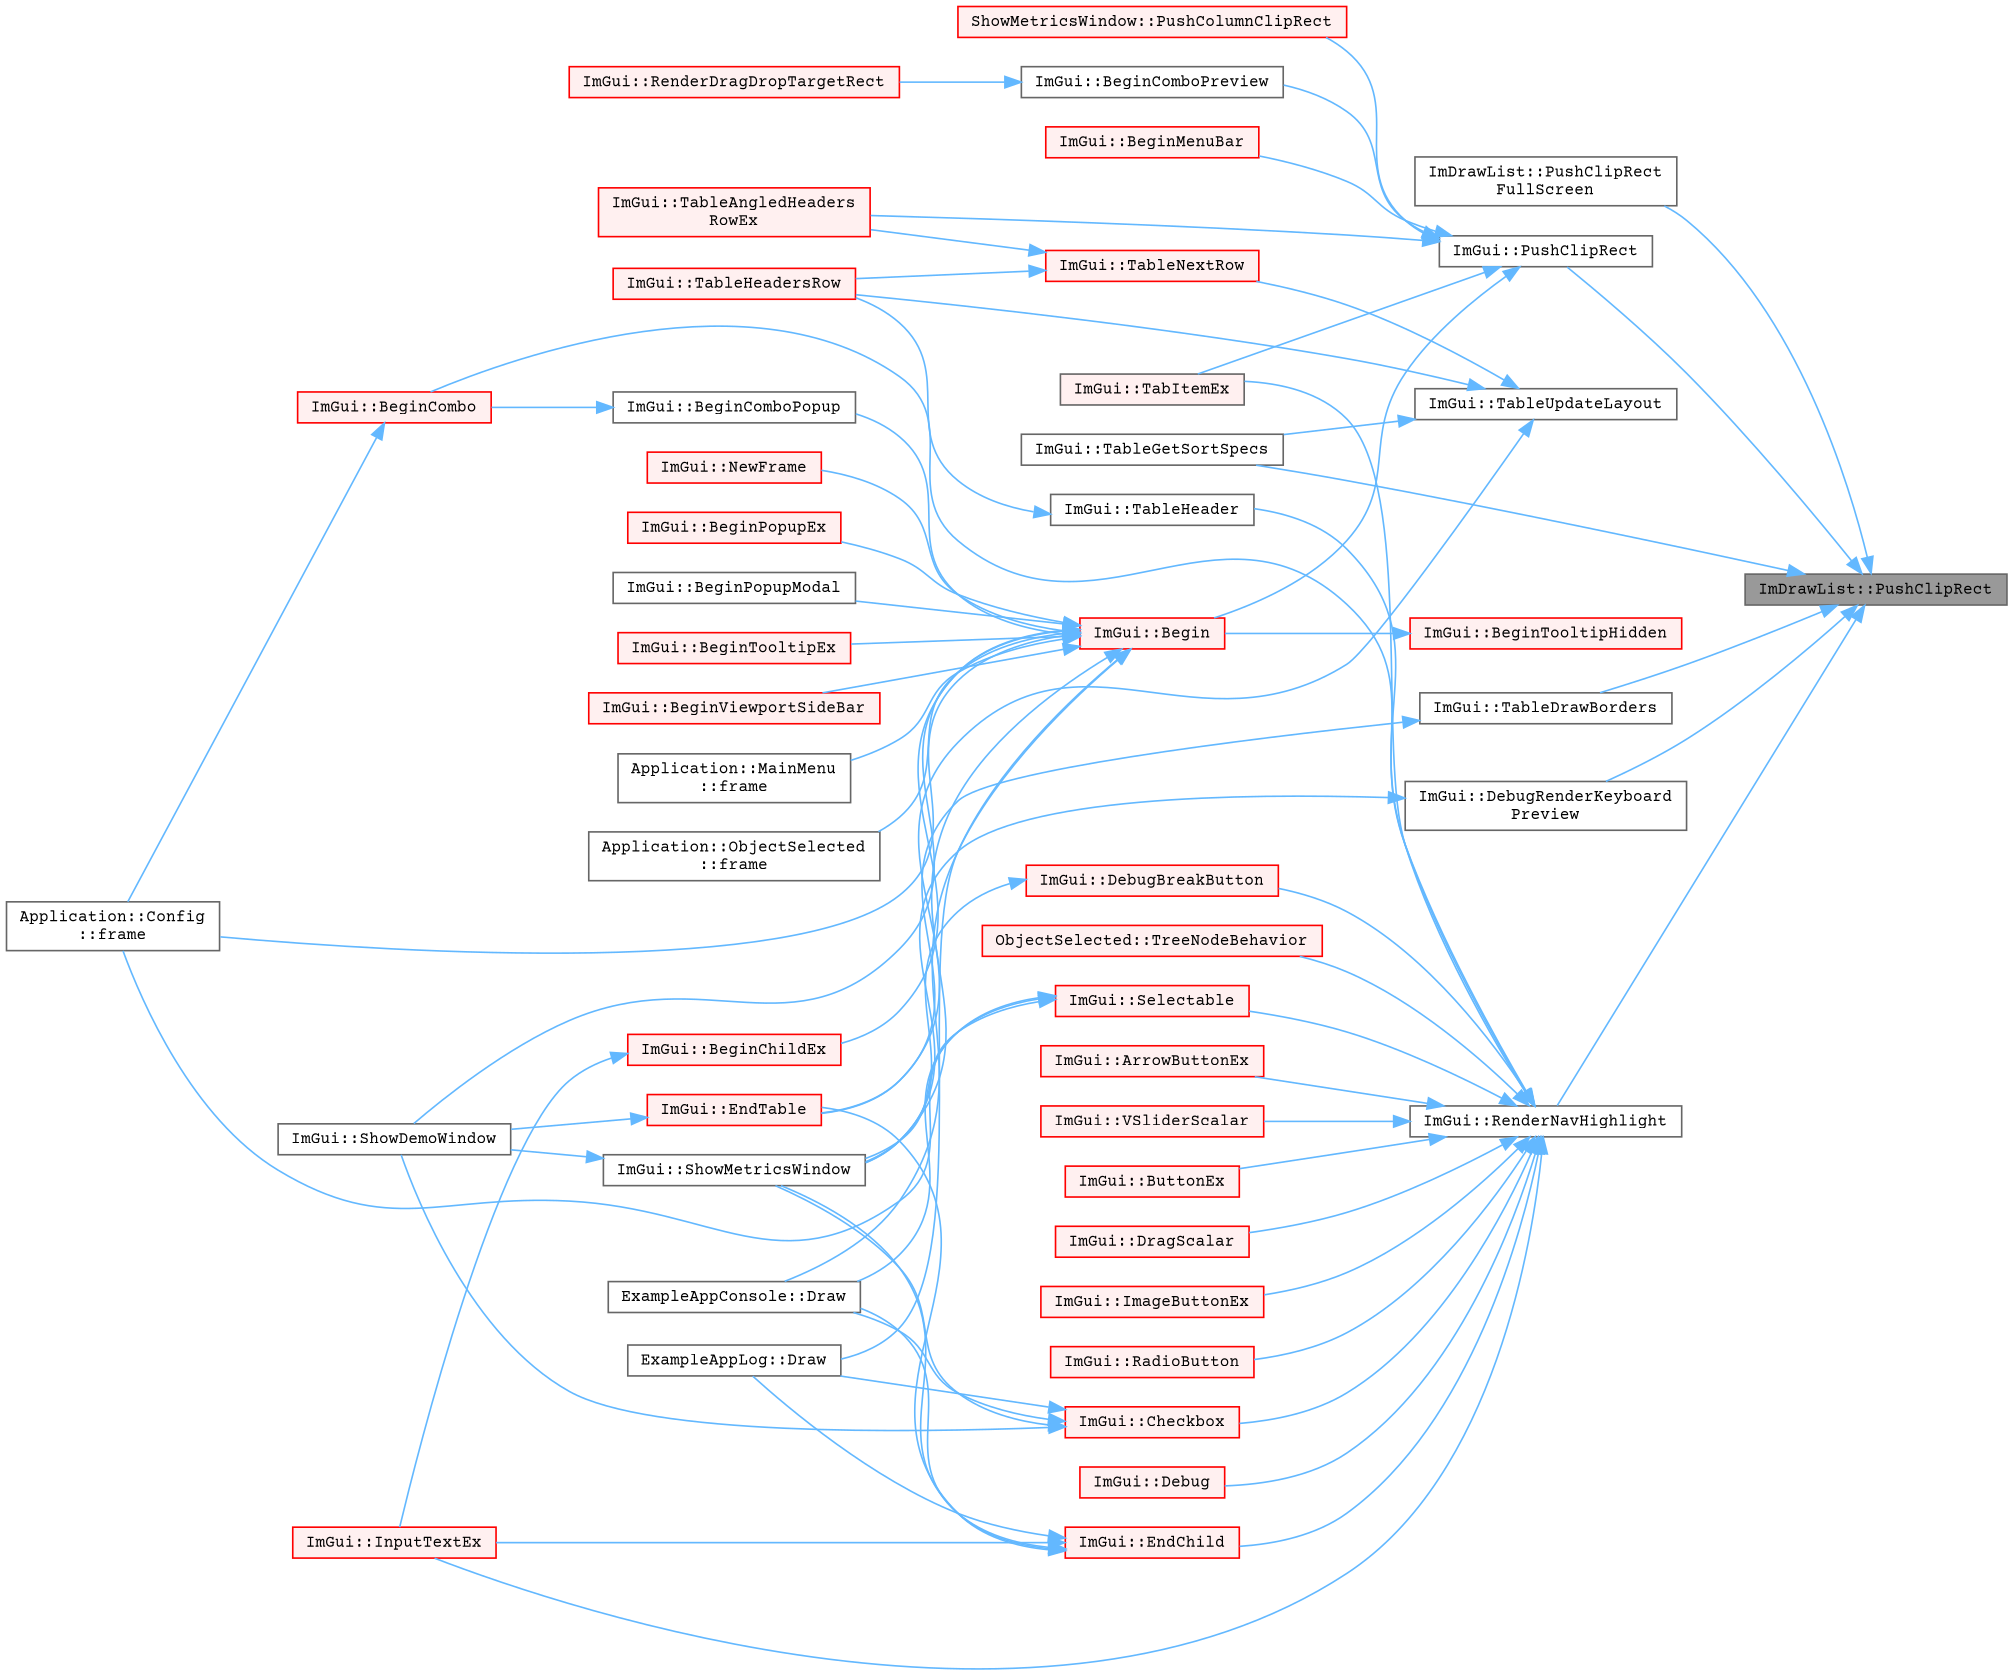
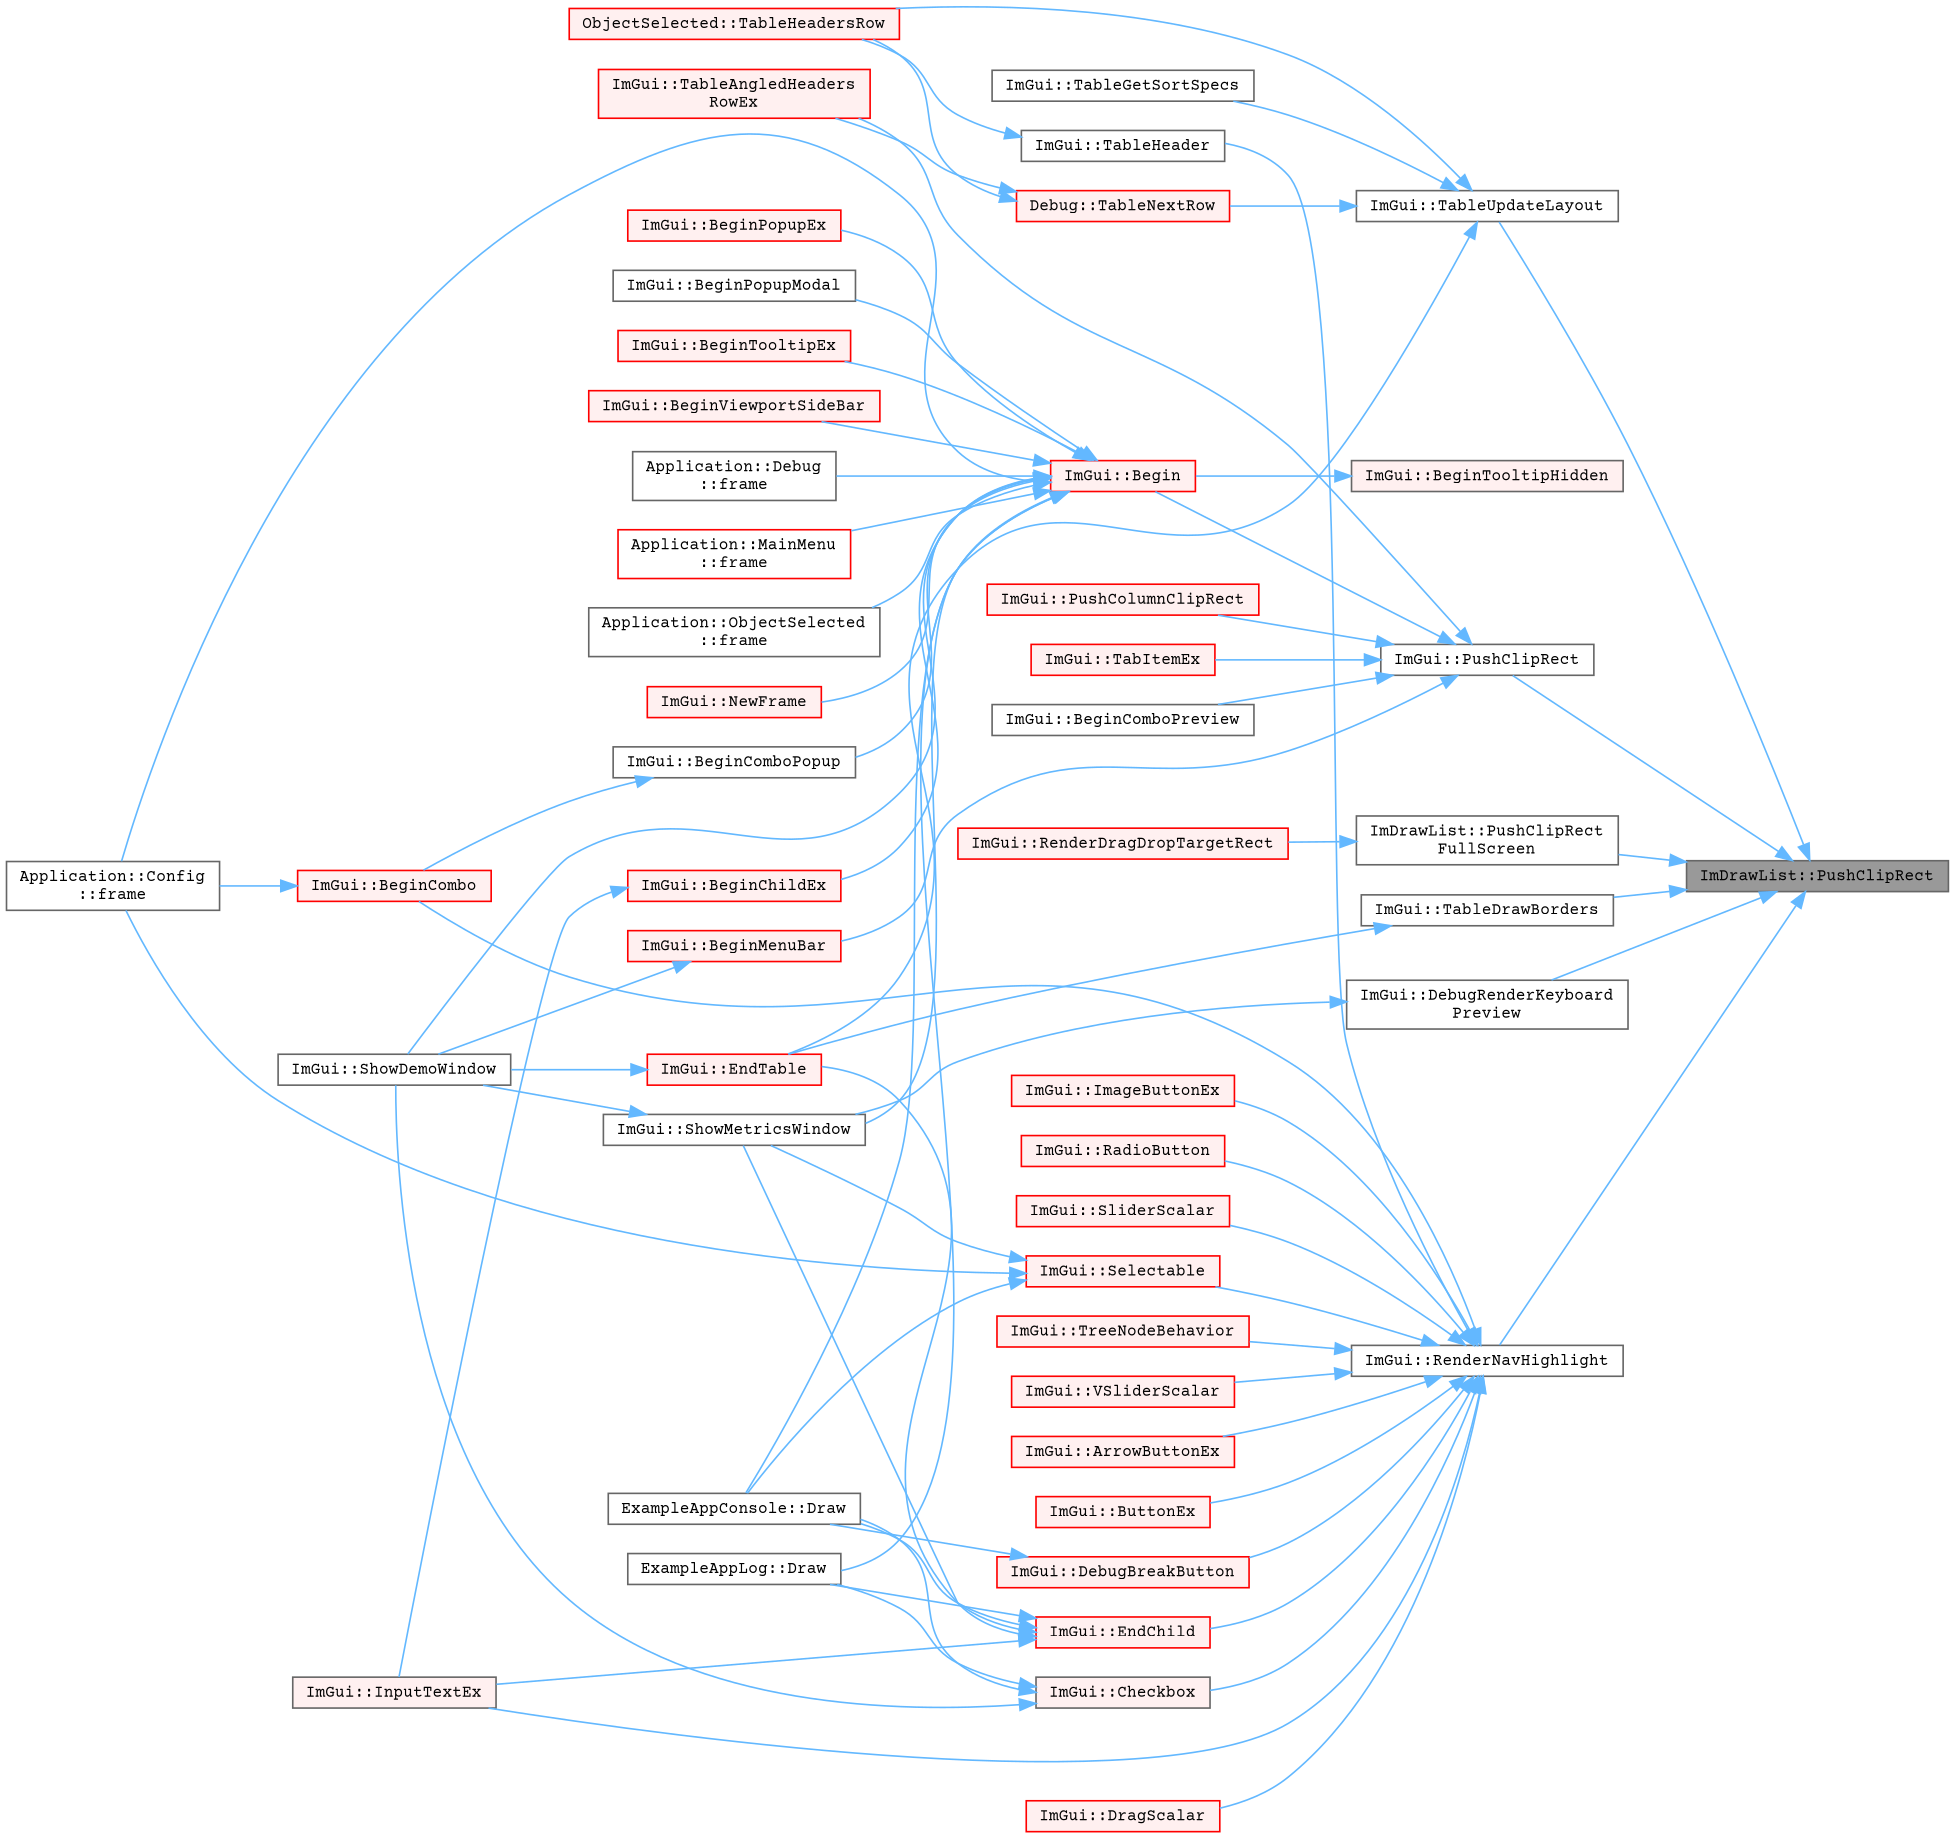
(1152, 22) -> (1123, 600)
(952, 82) -> (1314, 842)
(1152, 266) -> (1123, 206)
(734, 284) -> (734, 24)
(1152, 390) -> (1123, 660)
none -> (734, 476)
(1523, 515) -> (1667, 526)
(1389, 587) -> none
(1546, 633) -> (1487, 476)
(734, 778) -> (734, 554)
(1152, 941) -> (1123, 1332)
none -> (557, 1011)
(927, 1016) -> (943, 1543)
(920, 1307) -> none
(1152, 1422) -> (1123, 1693)
(1152, 1482) -> (1123, 1211)
(394, 1543) -> (394, 1693)
